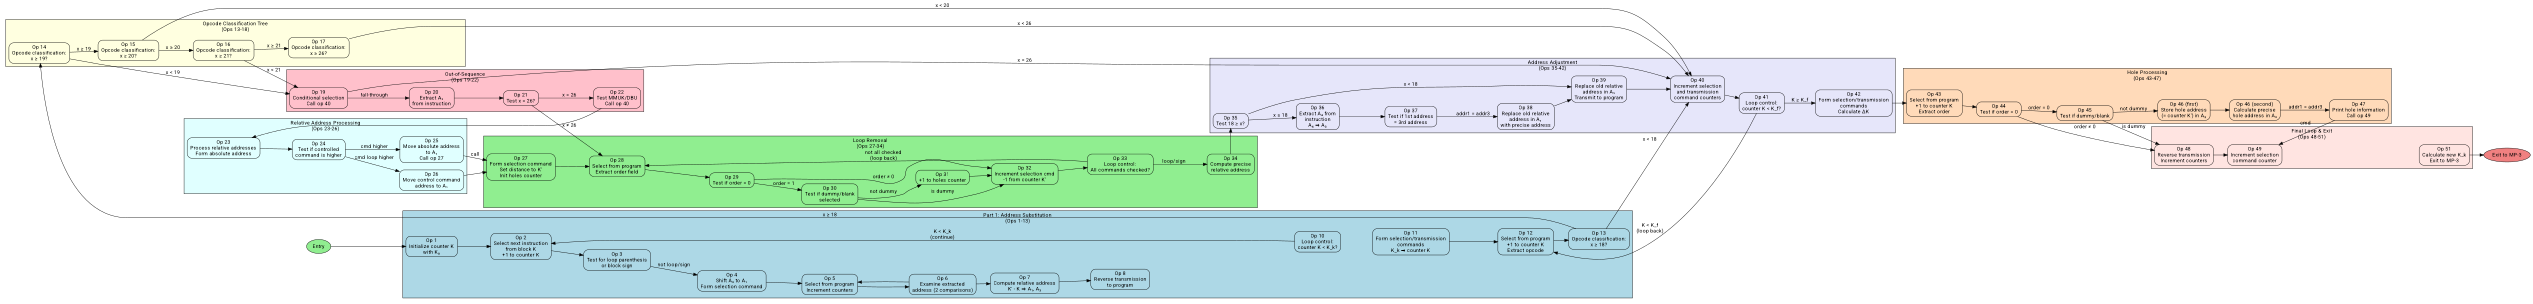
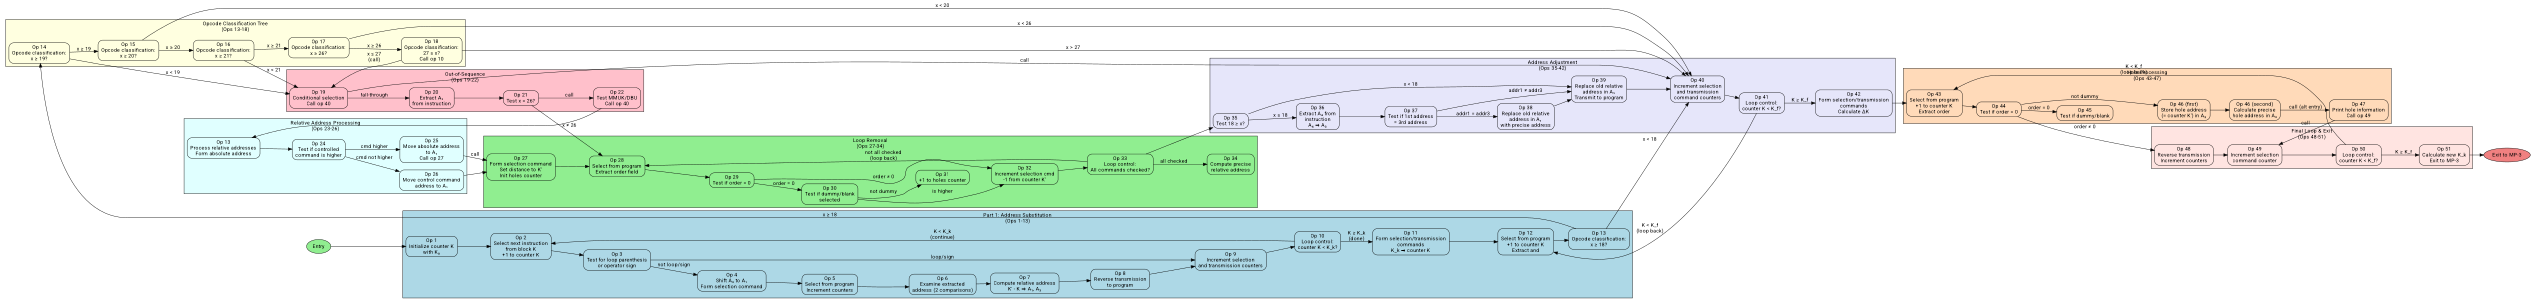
none -> (432, 50)
(1025, 60) -> (1025, 60)
(569, 95) -> (569, 95)
none -> (1502, 99)
(2306, 107) -> (2306, 107)
(2133, 112) -> (2088, 99)
(2306, 123) -> (2306, 123)
(2129, 132) -> none
(1231, 143) -> (1178, 141)
(224, 148) -> (224, 148)
none -> (2359, 155)
(374, 158) -> (374, 158)
(1174, 161) -> (1174, 161)
(978, 176) -> none
(784, 183) -> (784, 183)
(943, 191) -> (943, 191)
none -> (1355, 242)
(1526, 242) -> (1526, 242)
(617, 260) -> (617, 260)
none -> (1231, 260)
(885, 282) -> none
